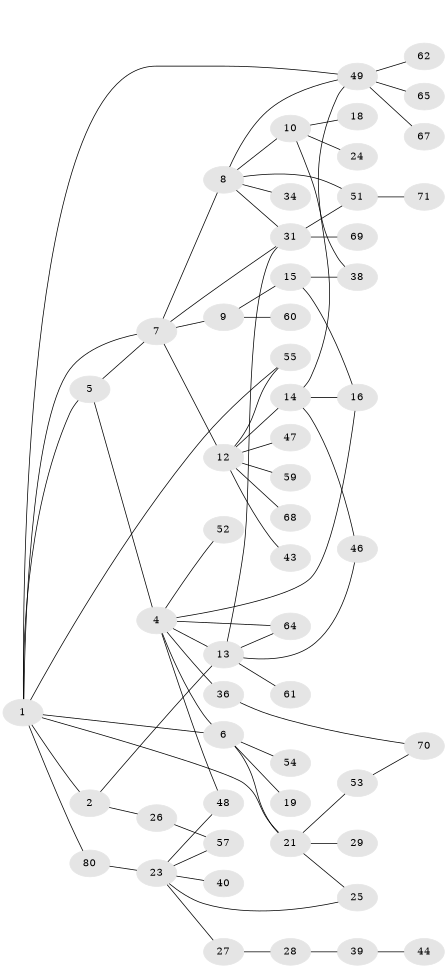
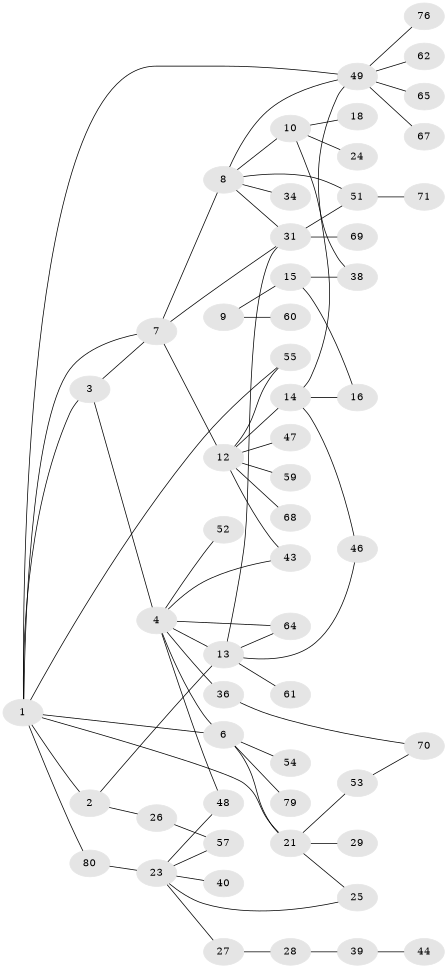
none -> (424, 16)
(190, 324) -> none
(90, 389) -> (90, 389)
(320, 564) -> (215, 576)
(291, 803) -> (291, 803)
